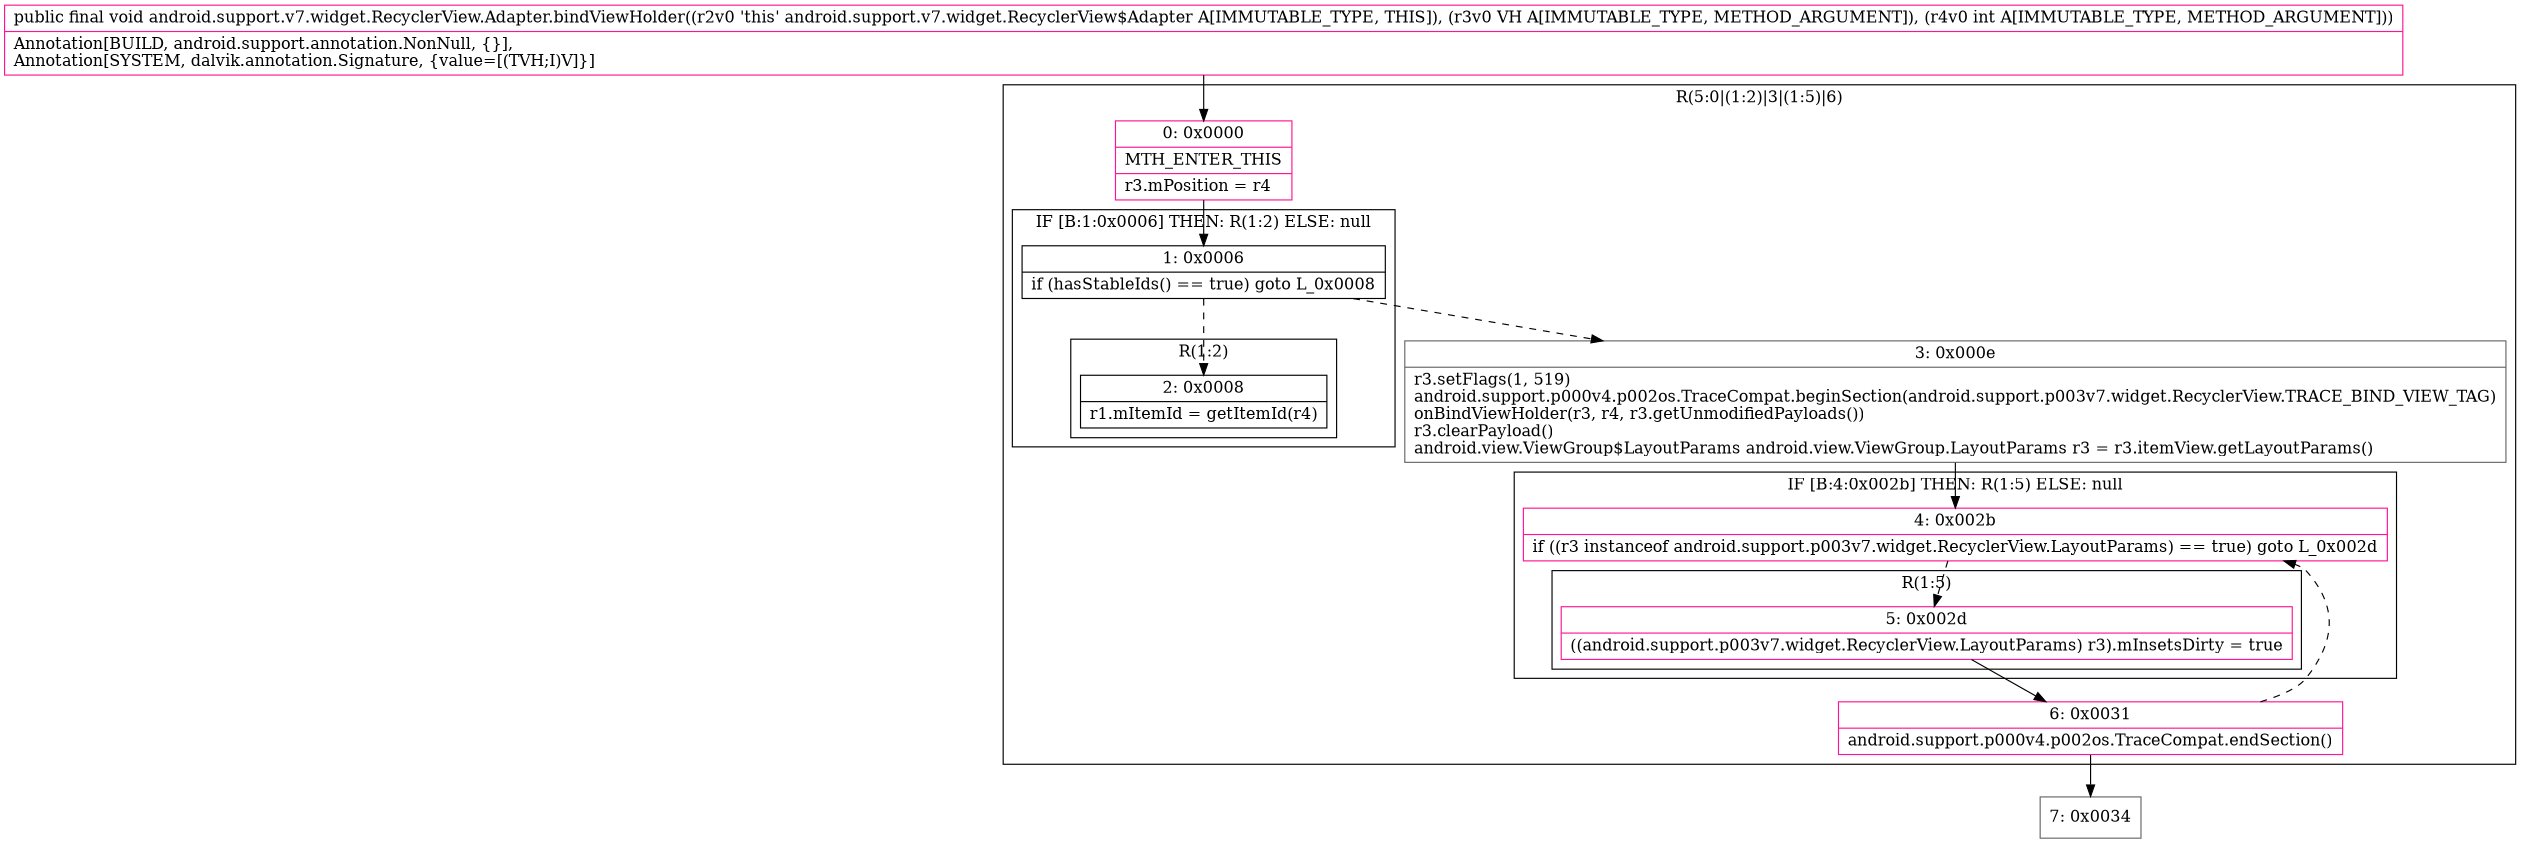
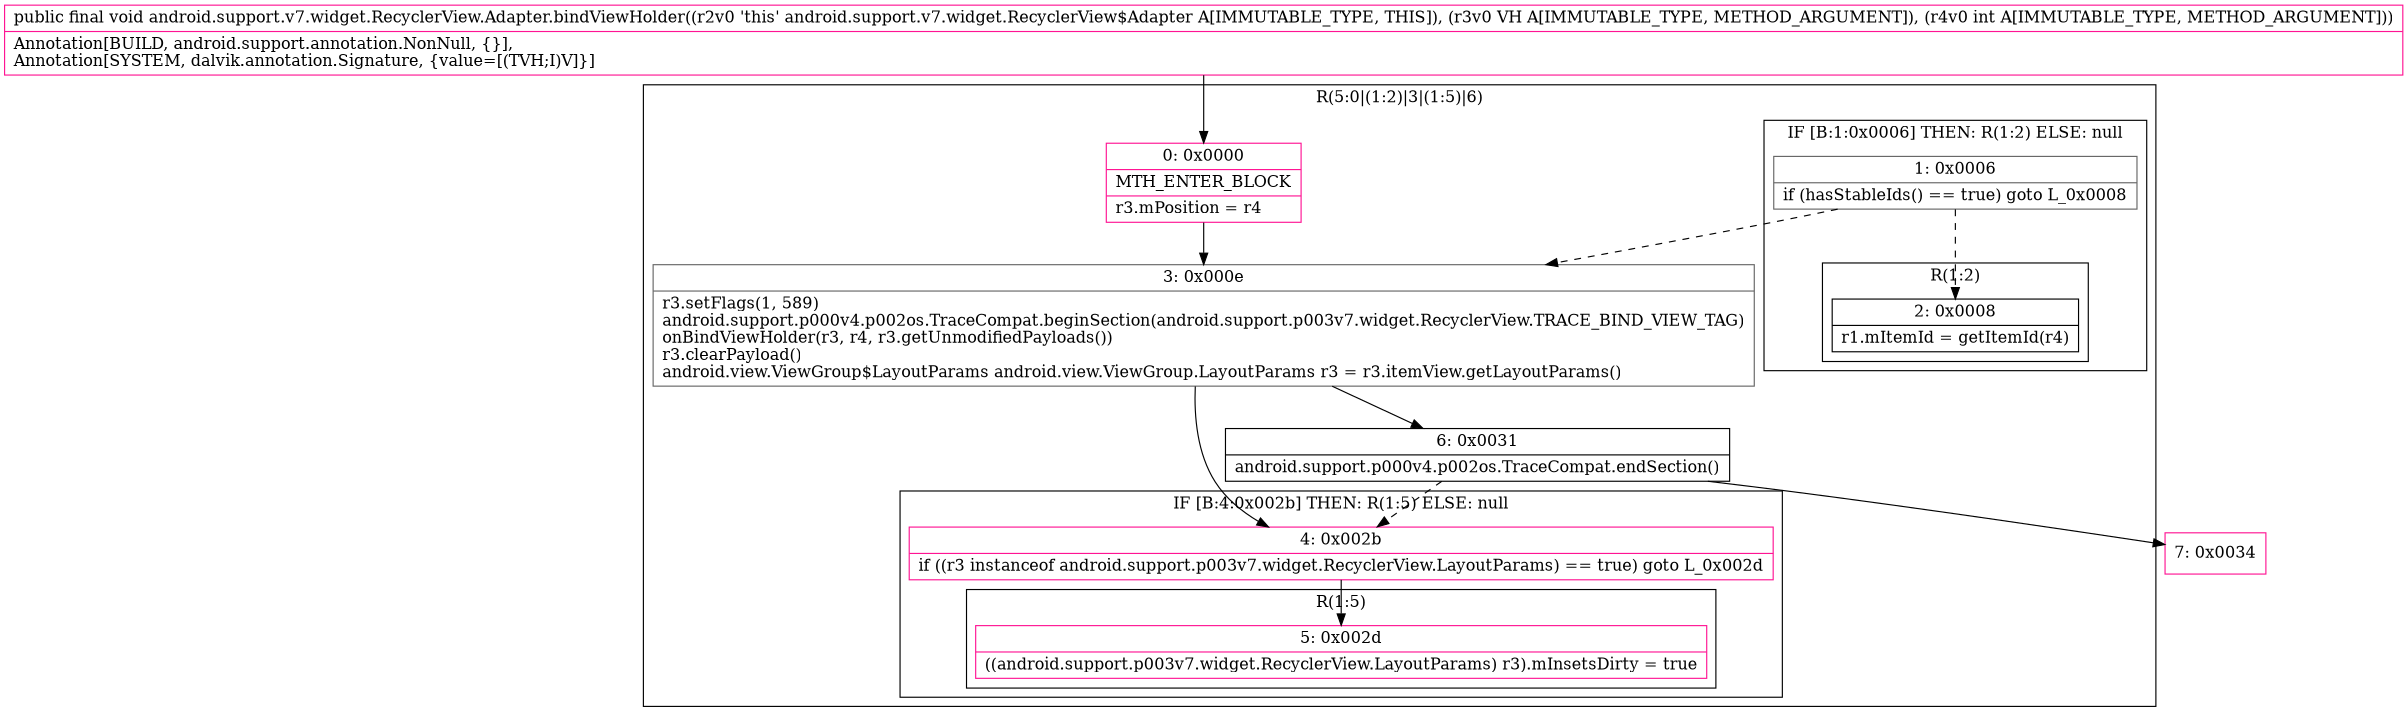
(1204, 160) -> (1204, 182)
(1204, 217) -> (1204, 238)
(1204, 272) -> (1955, 183)
(1492, 380) -> (741, 304)
(1943, 578) -> (1341, 597)
(2018, 686) -> (1372, 405)
(2091, 728) -> (1478, 455)
(2091, 818) -> (2215, 553)
